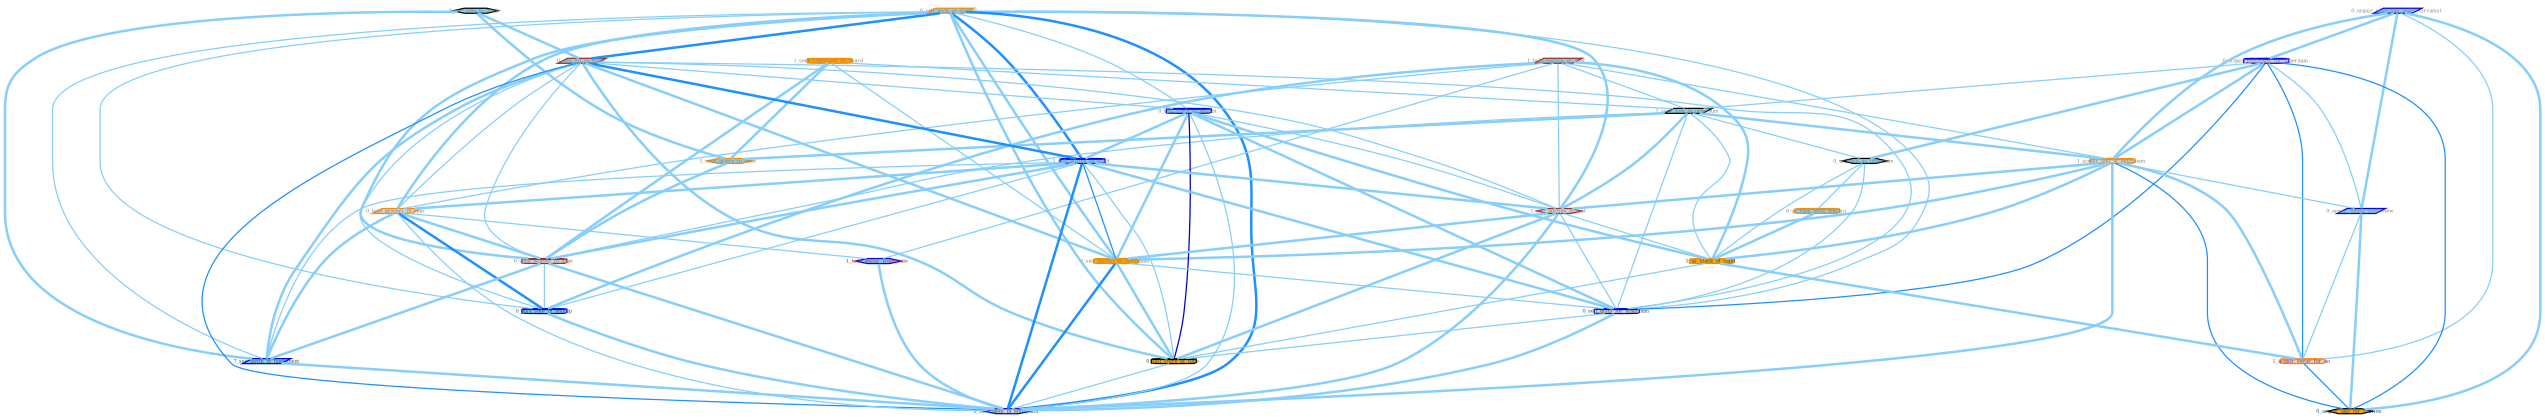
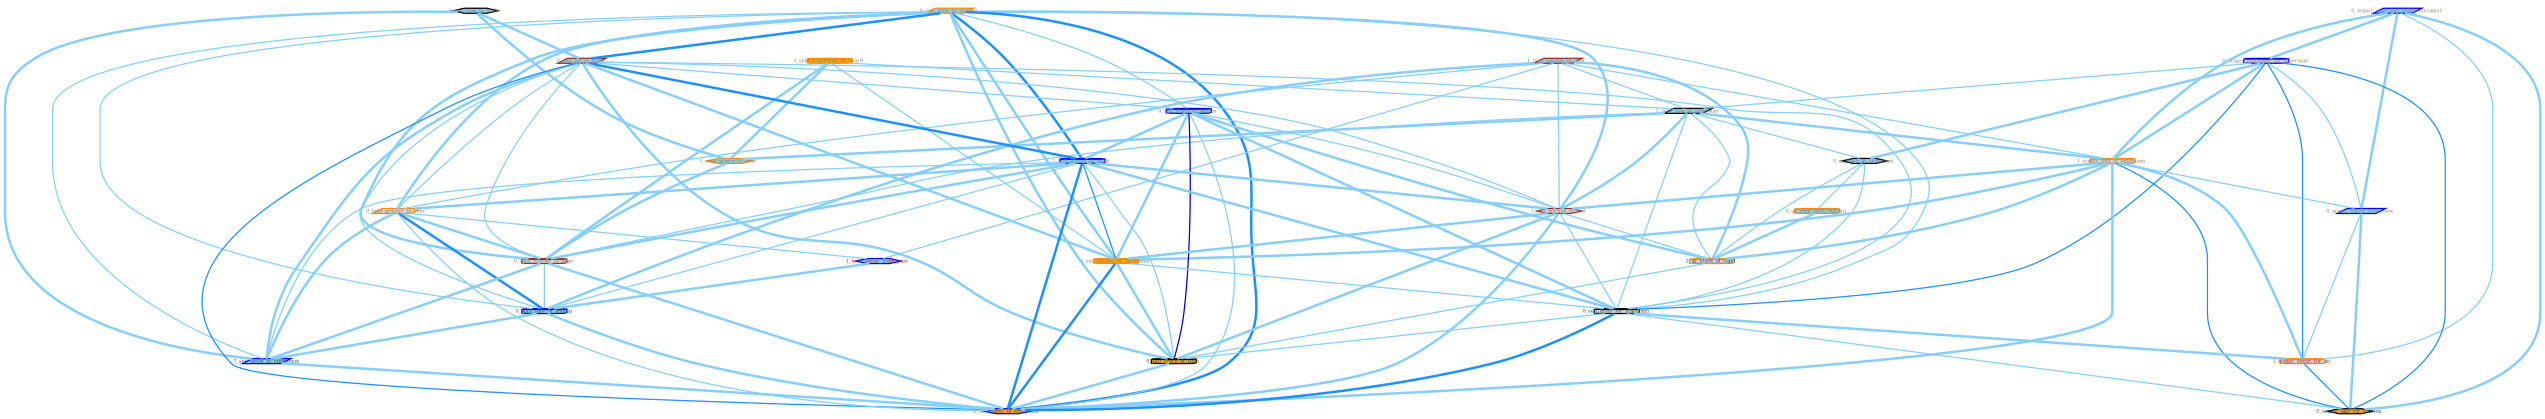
(1712, 261) -> (1712, 261)
(1617, 311) -> (1617, 311)
(2007, 311) -> (1960, 336)
none -> (406, 336)
(915, 359) -> (712, 286)
none -> (1984, 361)
(1091, 386) -> (1091, 386)
(1370, 387) -> (1370, 387)
(1007, 411) -> (1007, 411)
